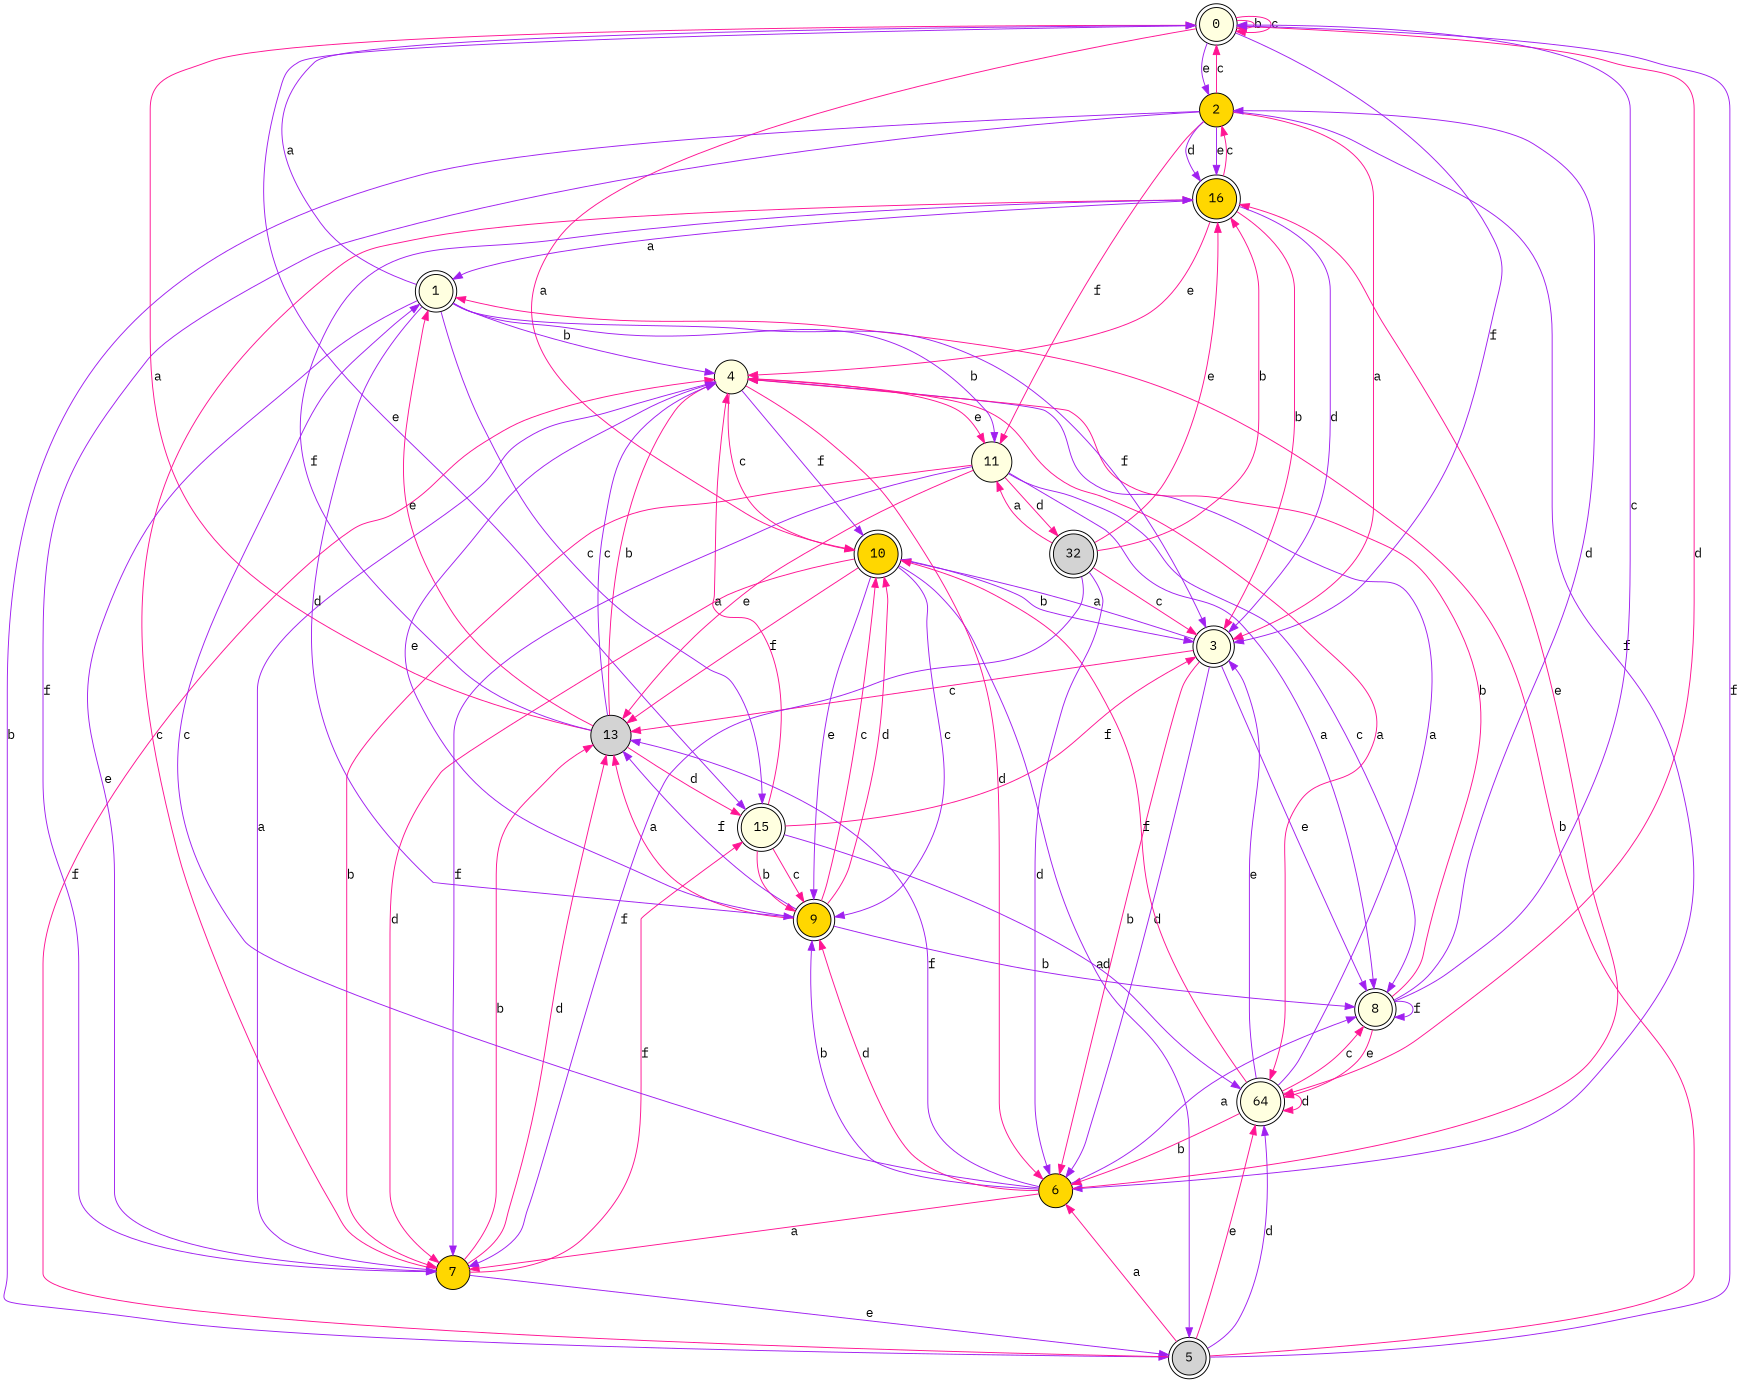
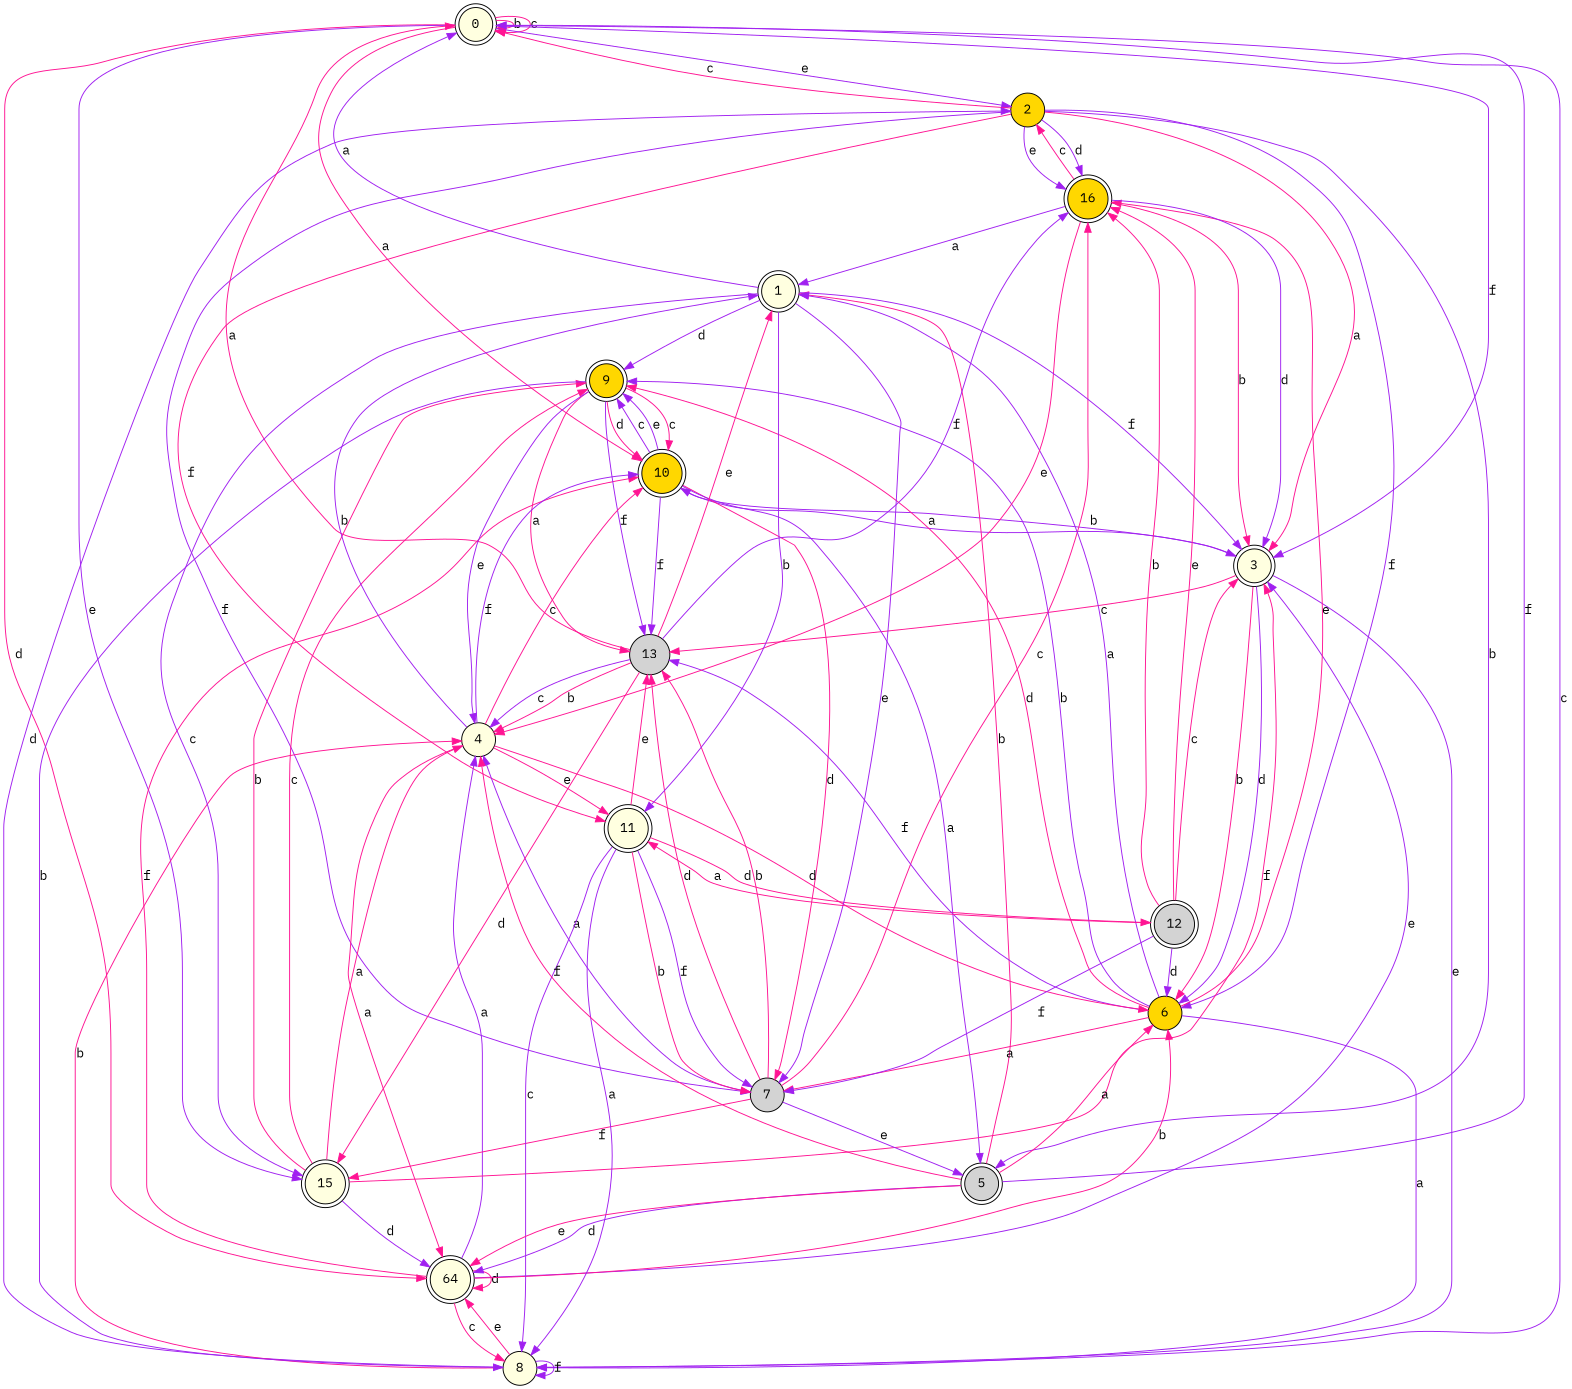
(577, 345) -> (381, 398)
(992, 462) -> (628, 829)
(1074, 554) -> (1174, 924)
(746, 642) -> (656, 561)
(187, 735) -> (1111, 655)
(1375, 1009) -> (520, 1368)
(453, 1273) -> (767, 1095)
